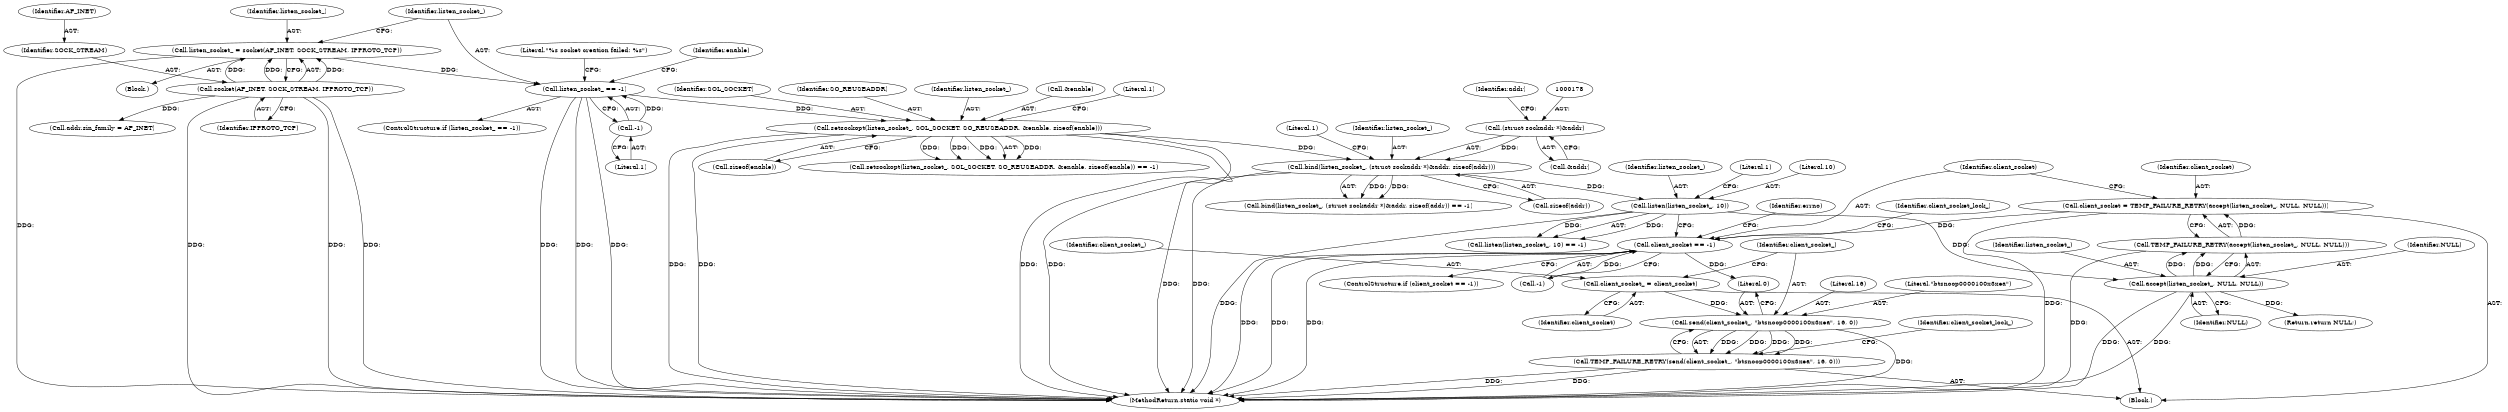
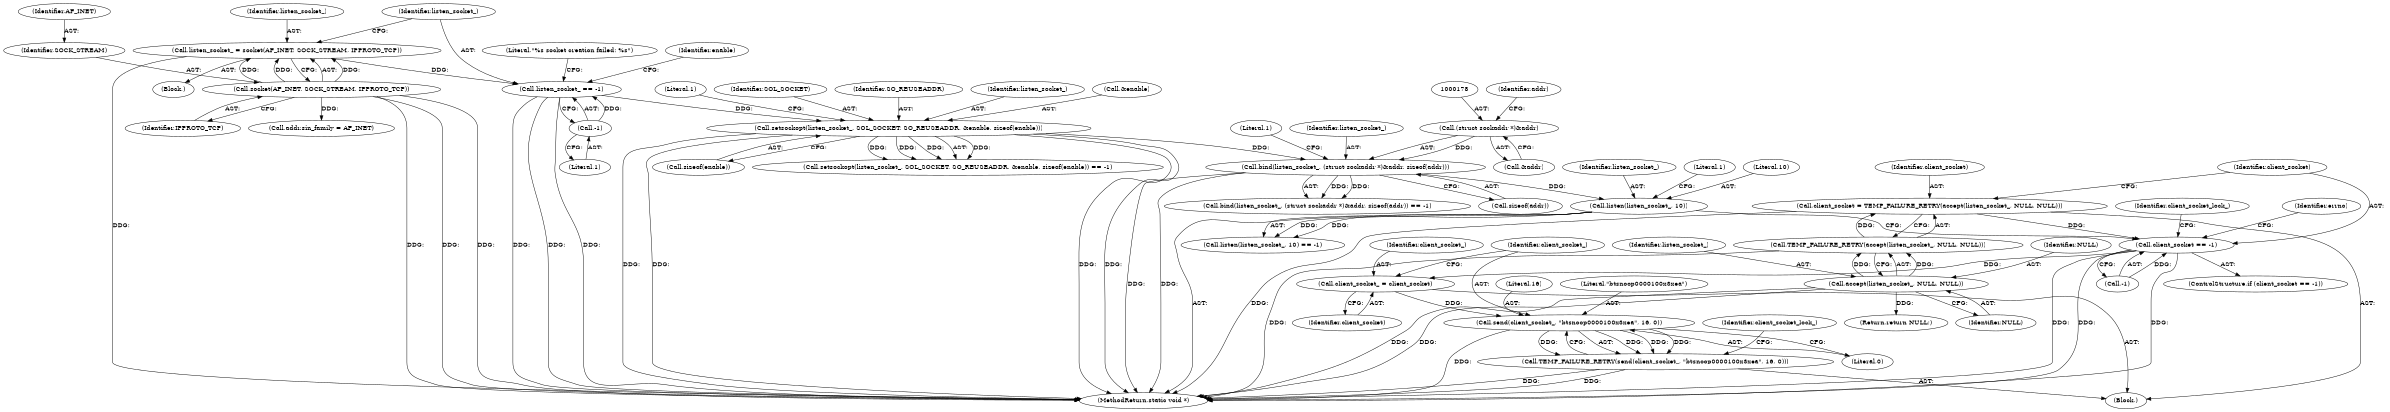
(452, 128) -> none
(1919, 221) -> none
(1550, 265) -> (2229, 265)
(1707, 267) -> (1786, 275)
(1230, 303) -> (1201, 303)
